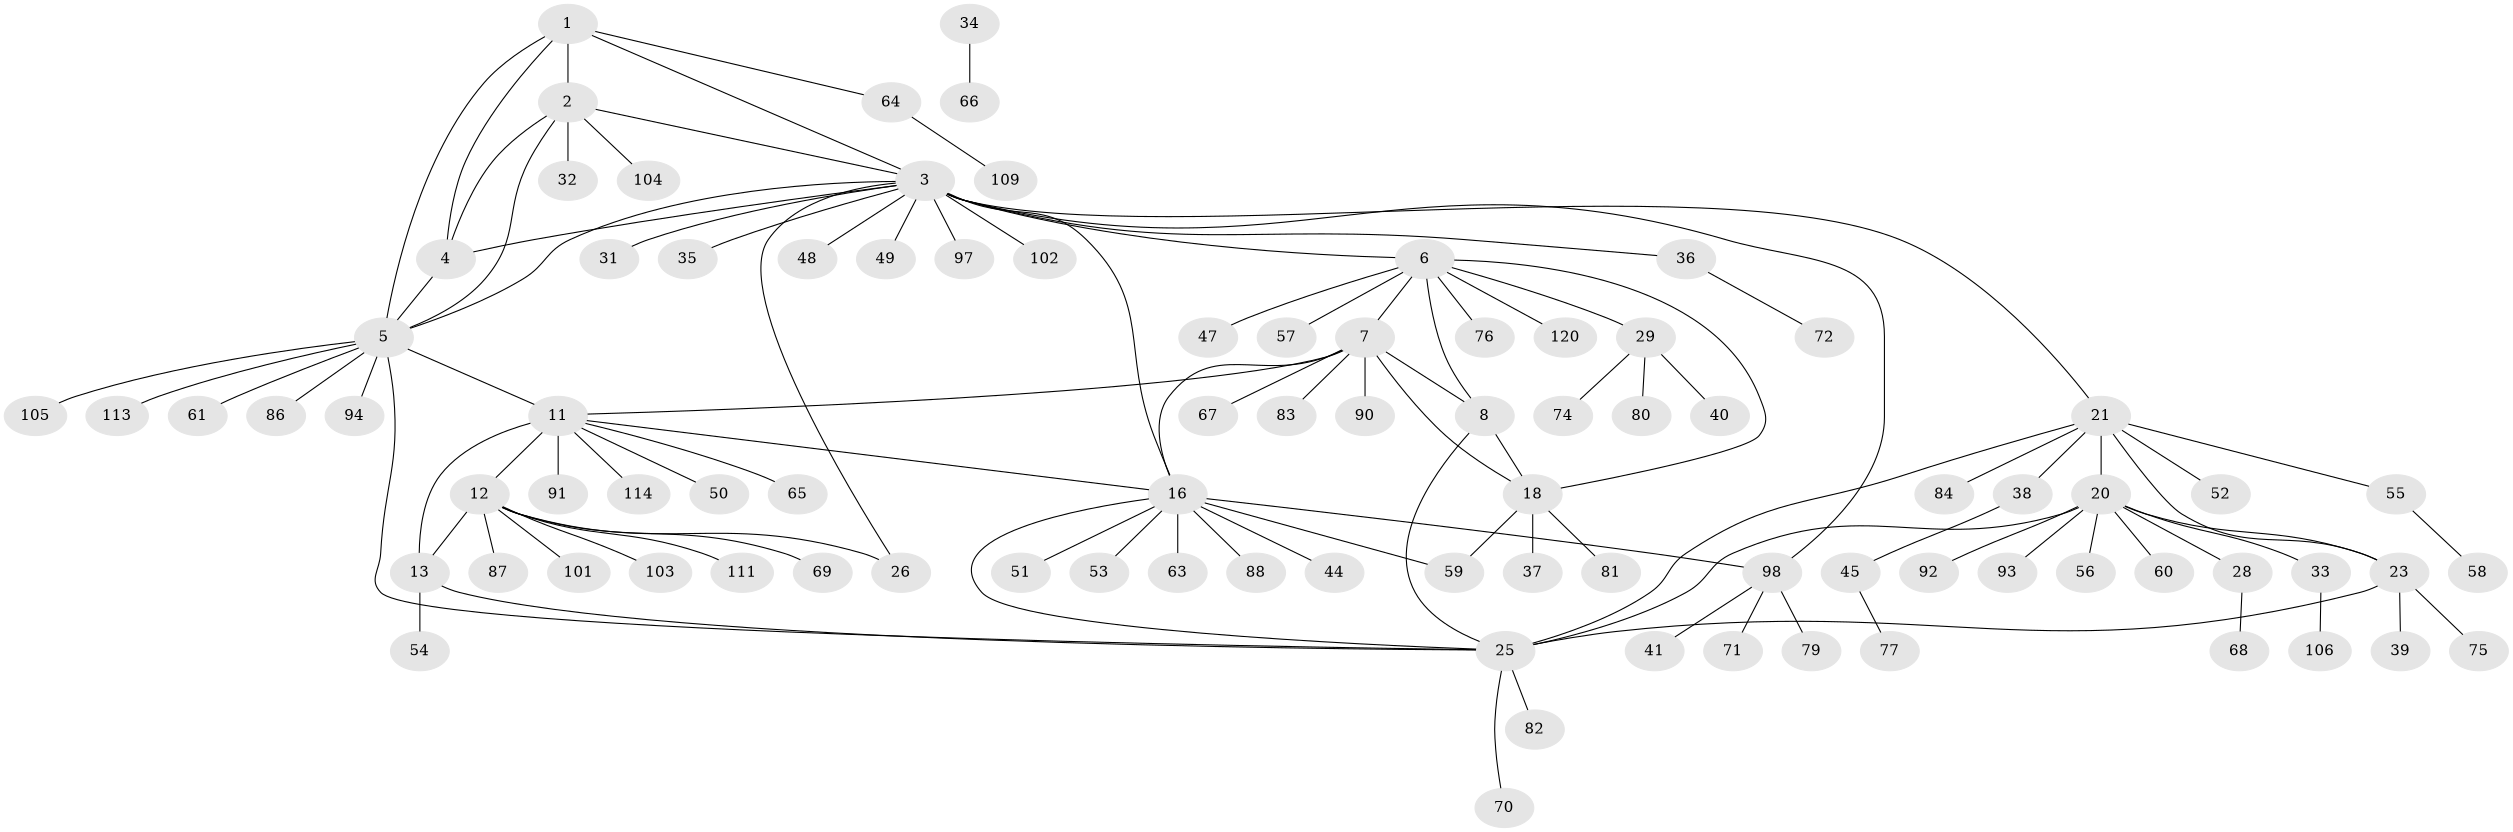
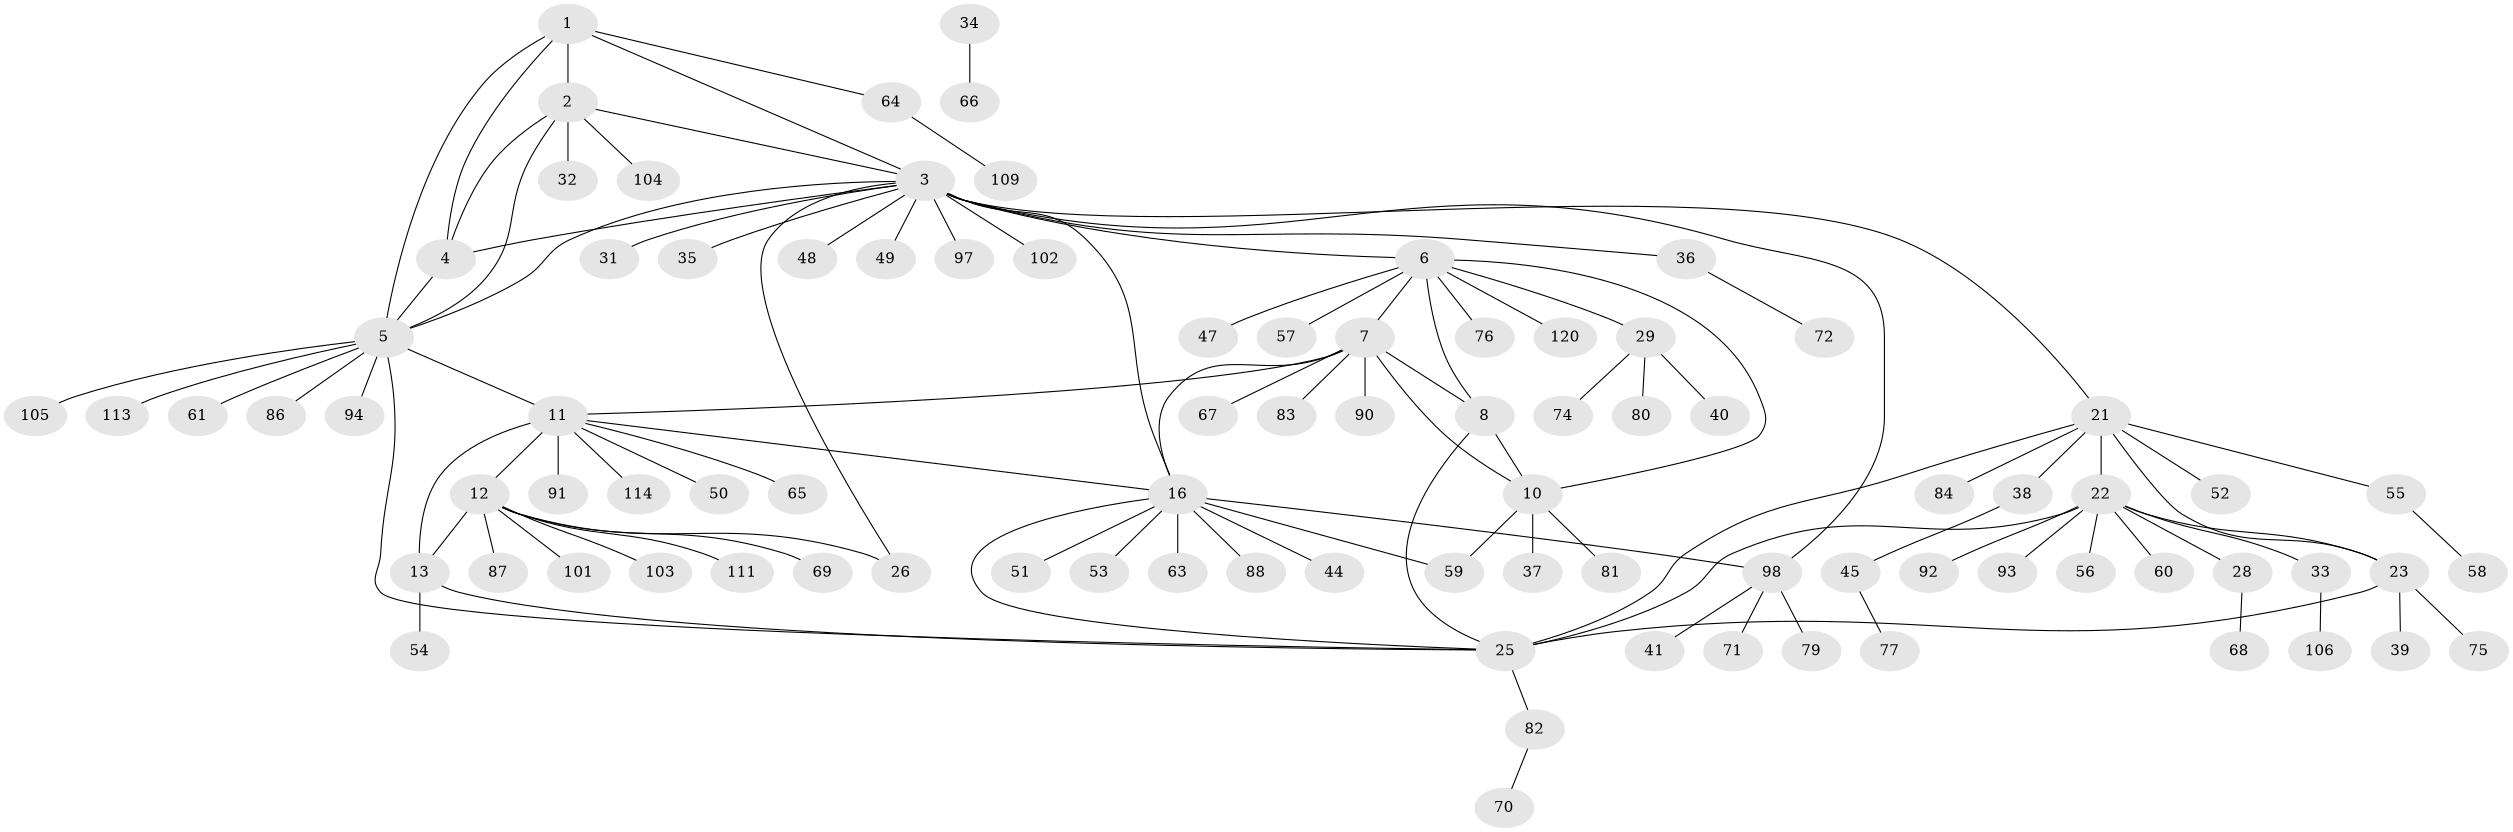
(1533, 494) -> (1533, 494)
(2101, 494) -> (2101, 494)
(1495, 729) -> (1520, 769)
